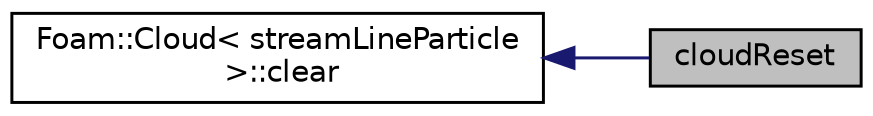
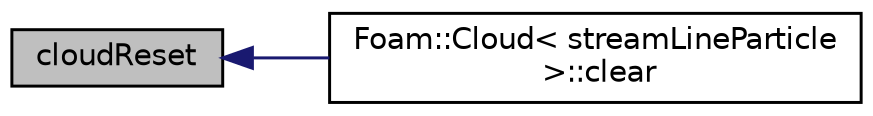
(612, 58) -> (291, 58)
